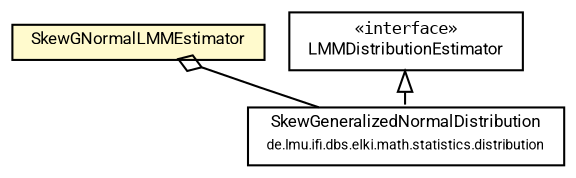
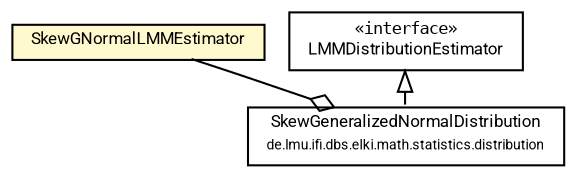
(260, 88) -> (251, 79)
